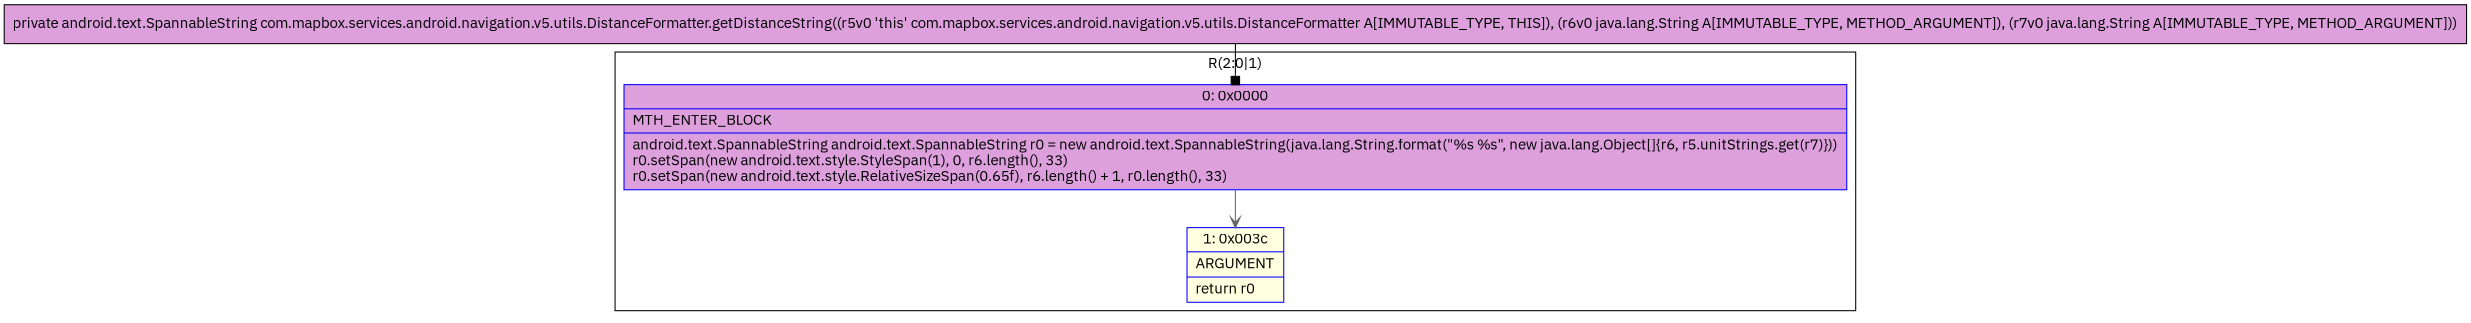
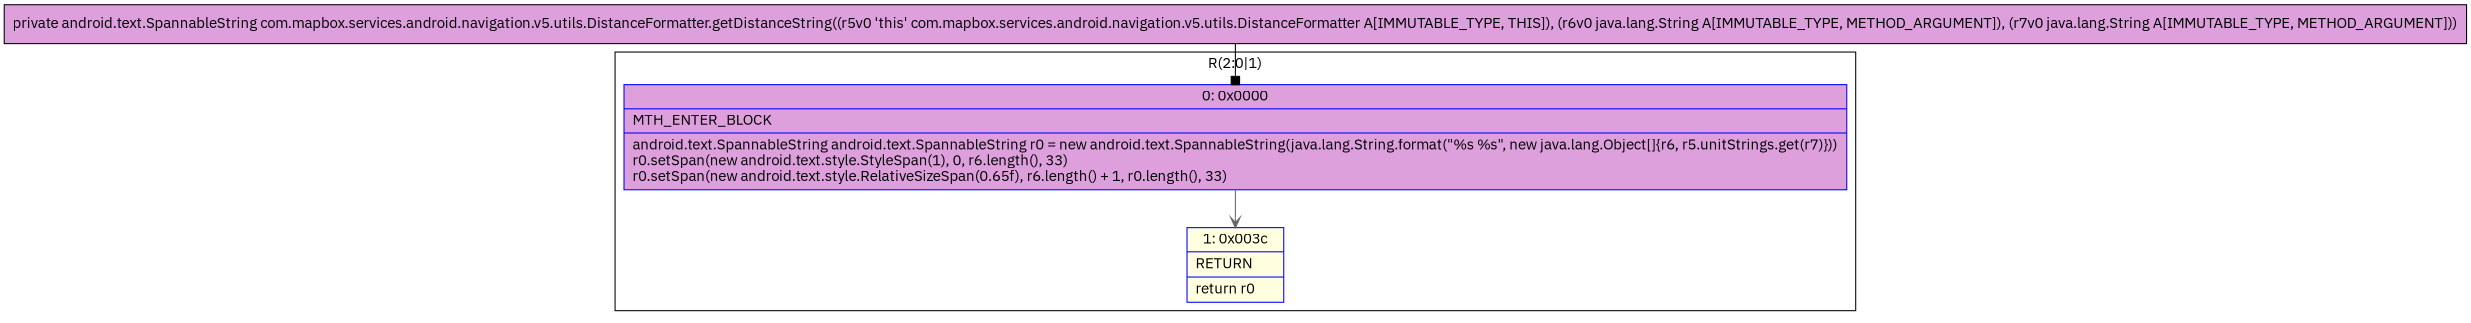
(1235, 264) -> (1224, 264)
